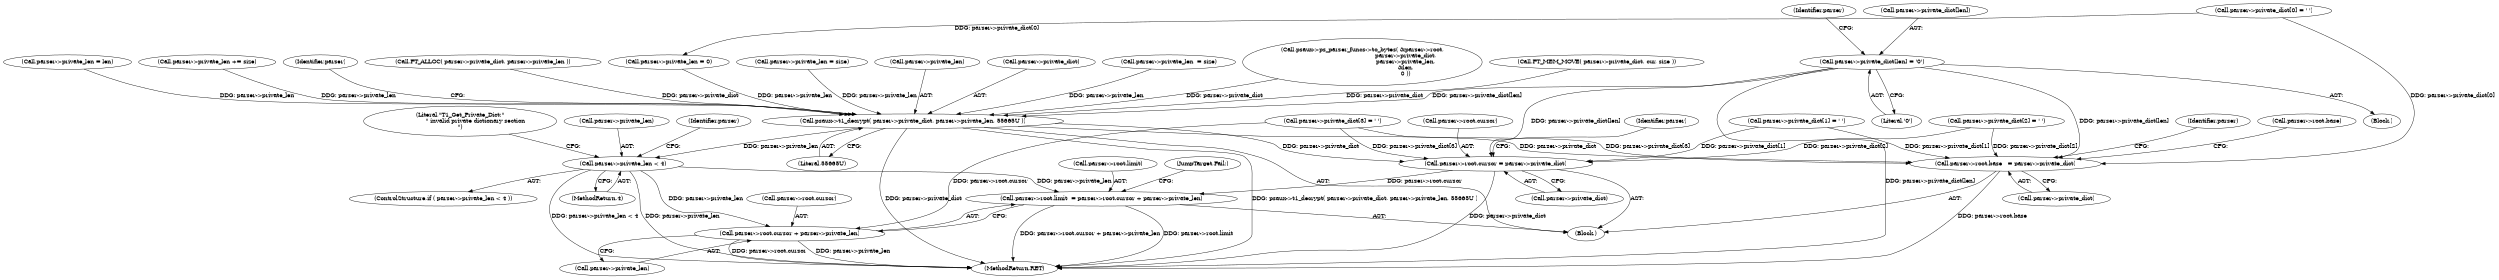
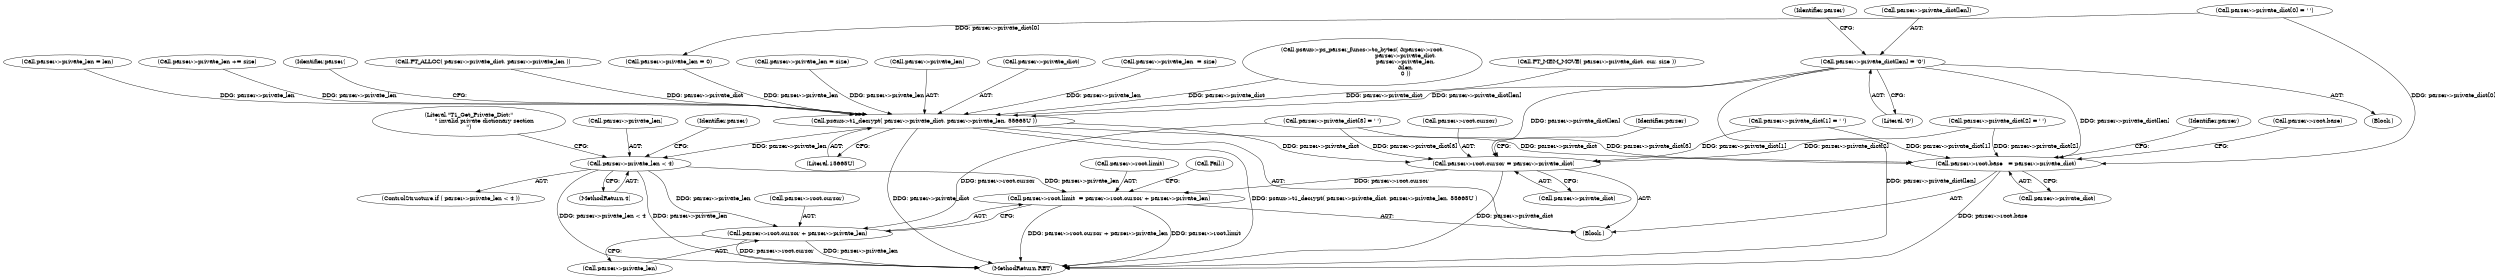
(822, 164) -> (831, 164)
(1203, 164) -> (1209, 164)
